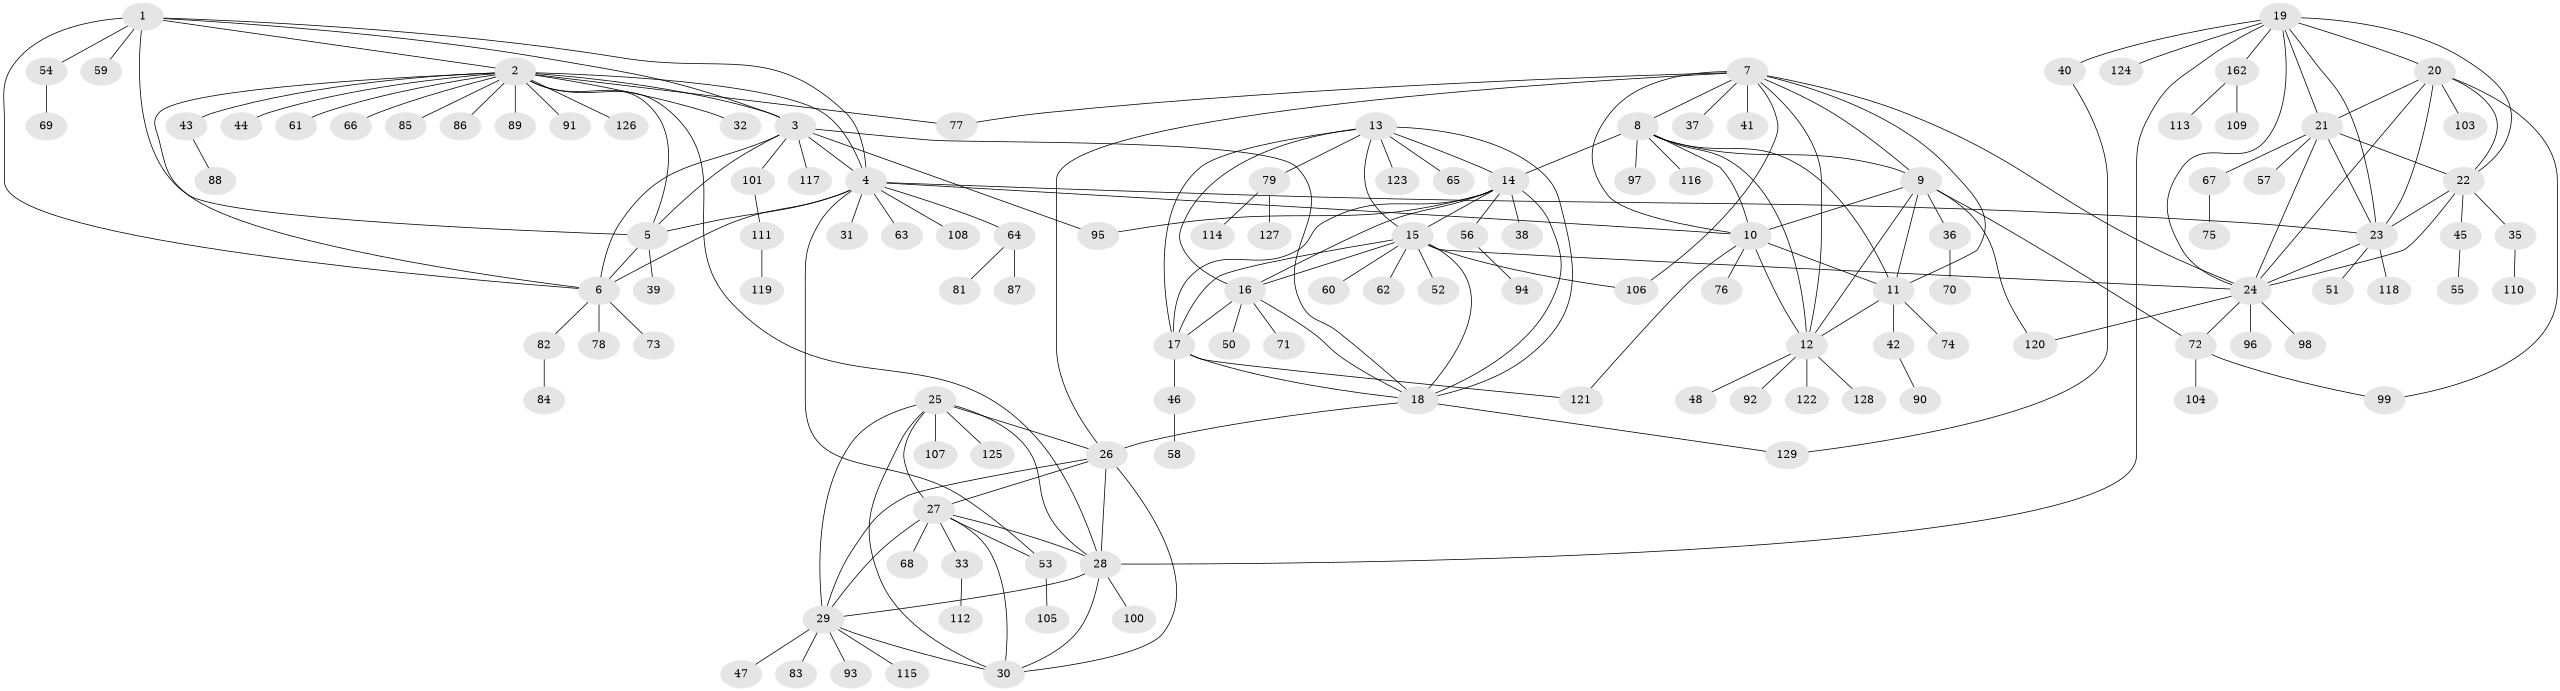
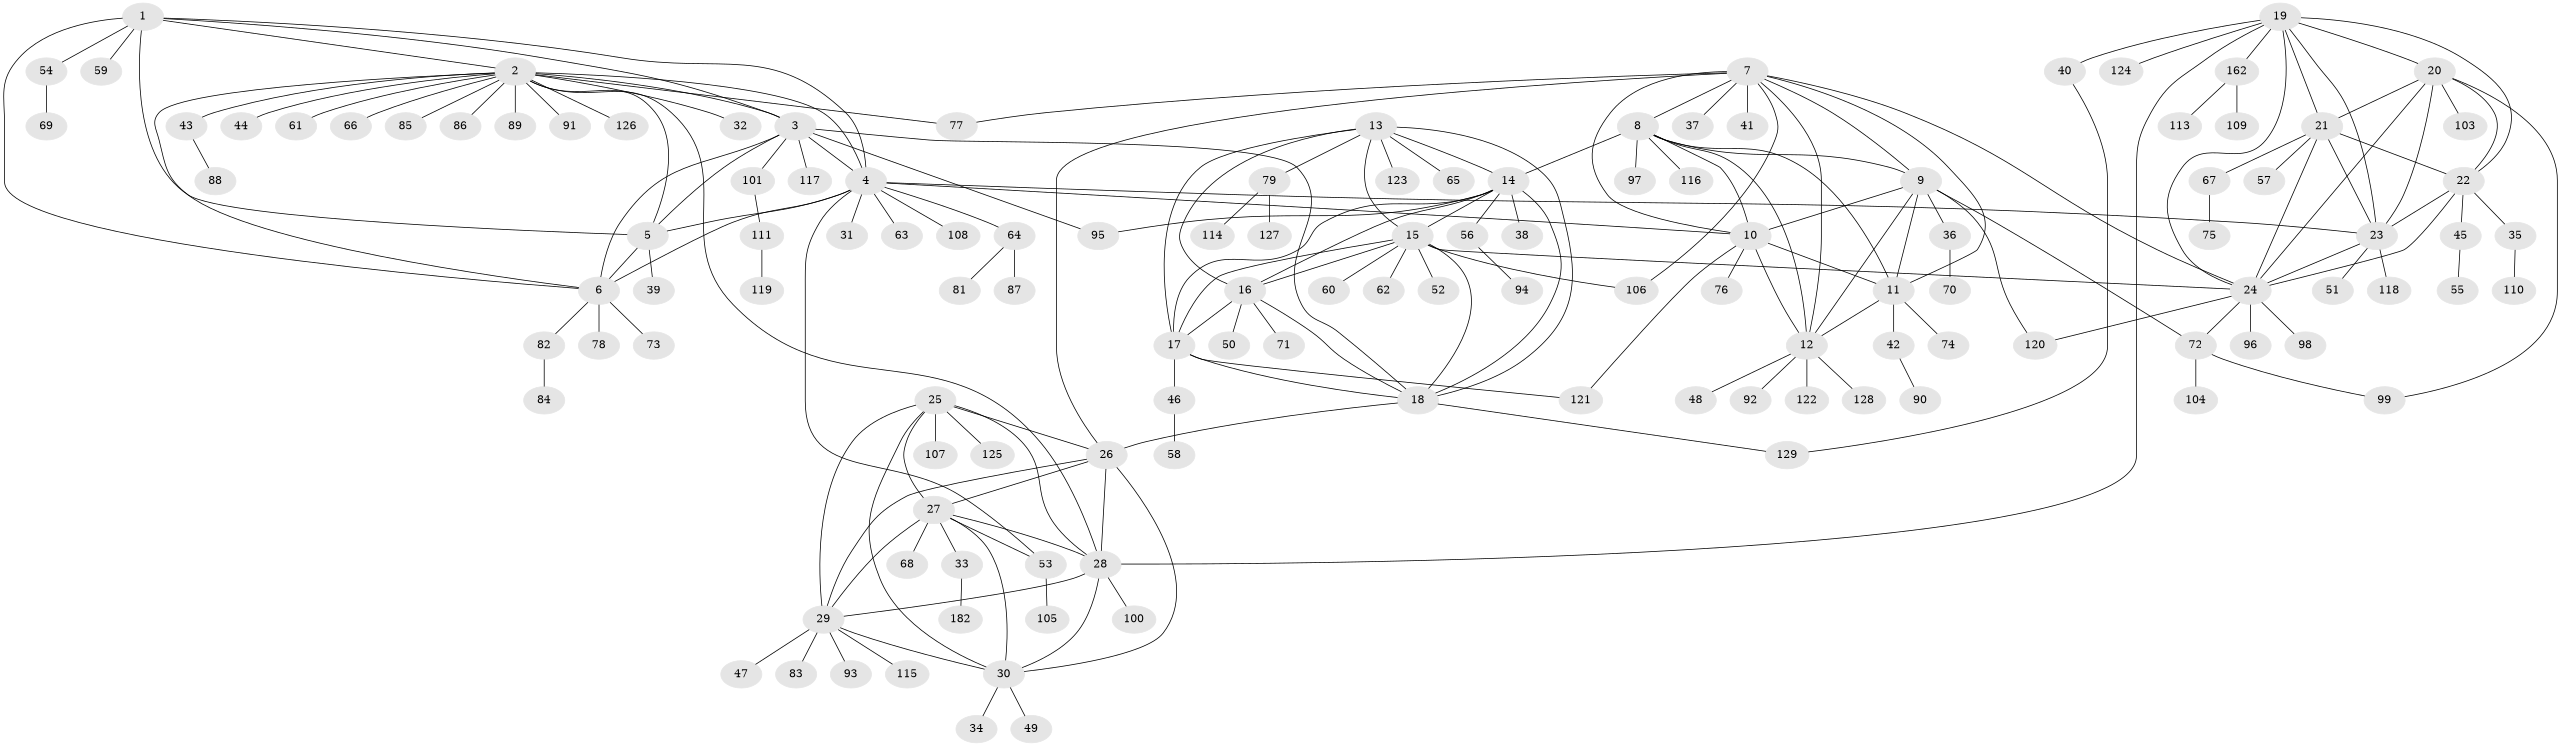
(961, 620) -> (961, 620)
none -> (977, 729)
none -> (1031, 729)
